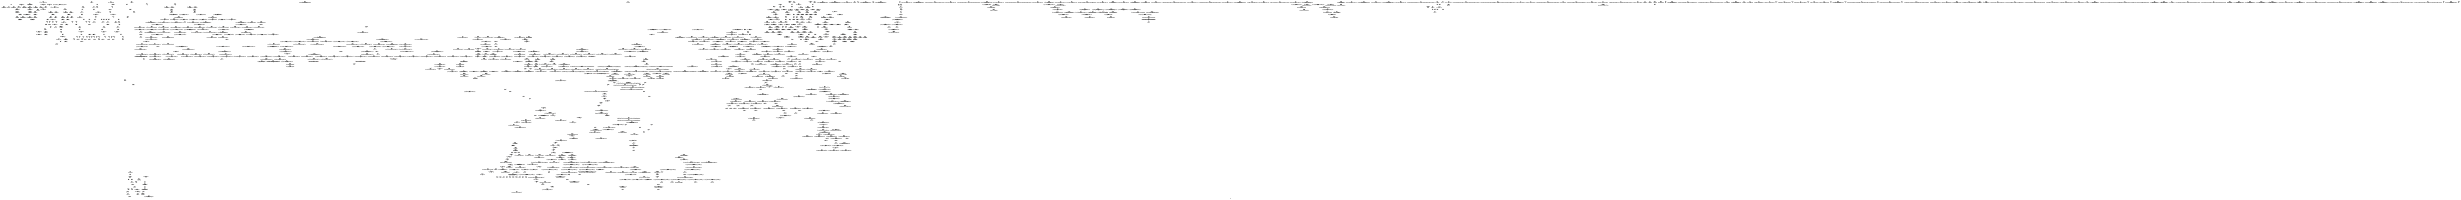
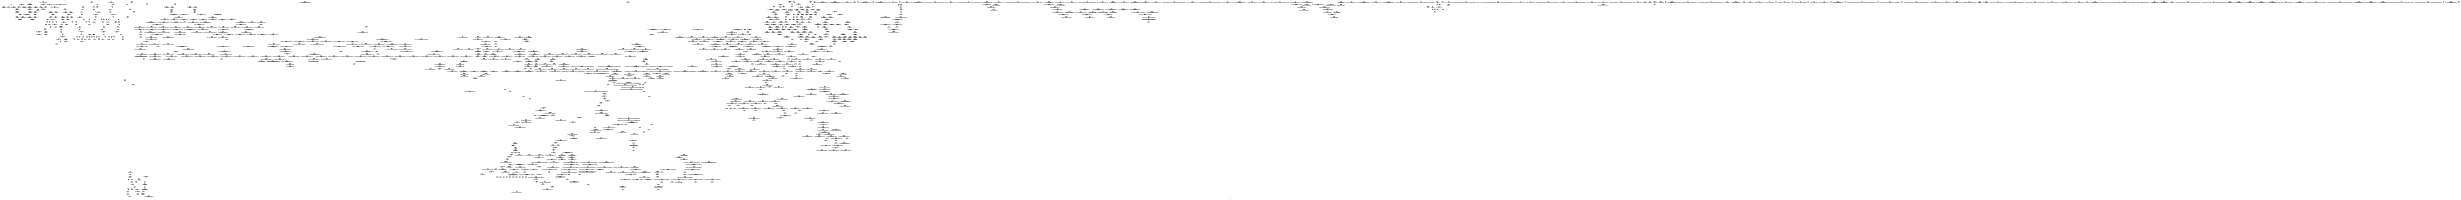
none -> (892, 2)
